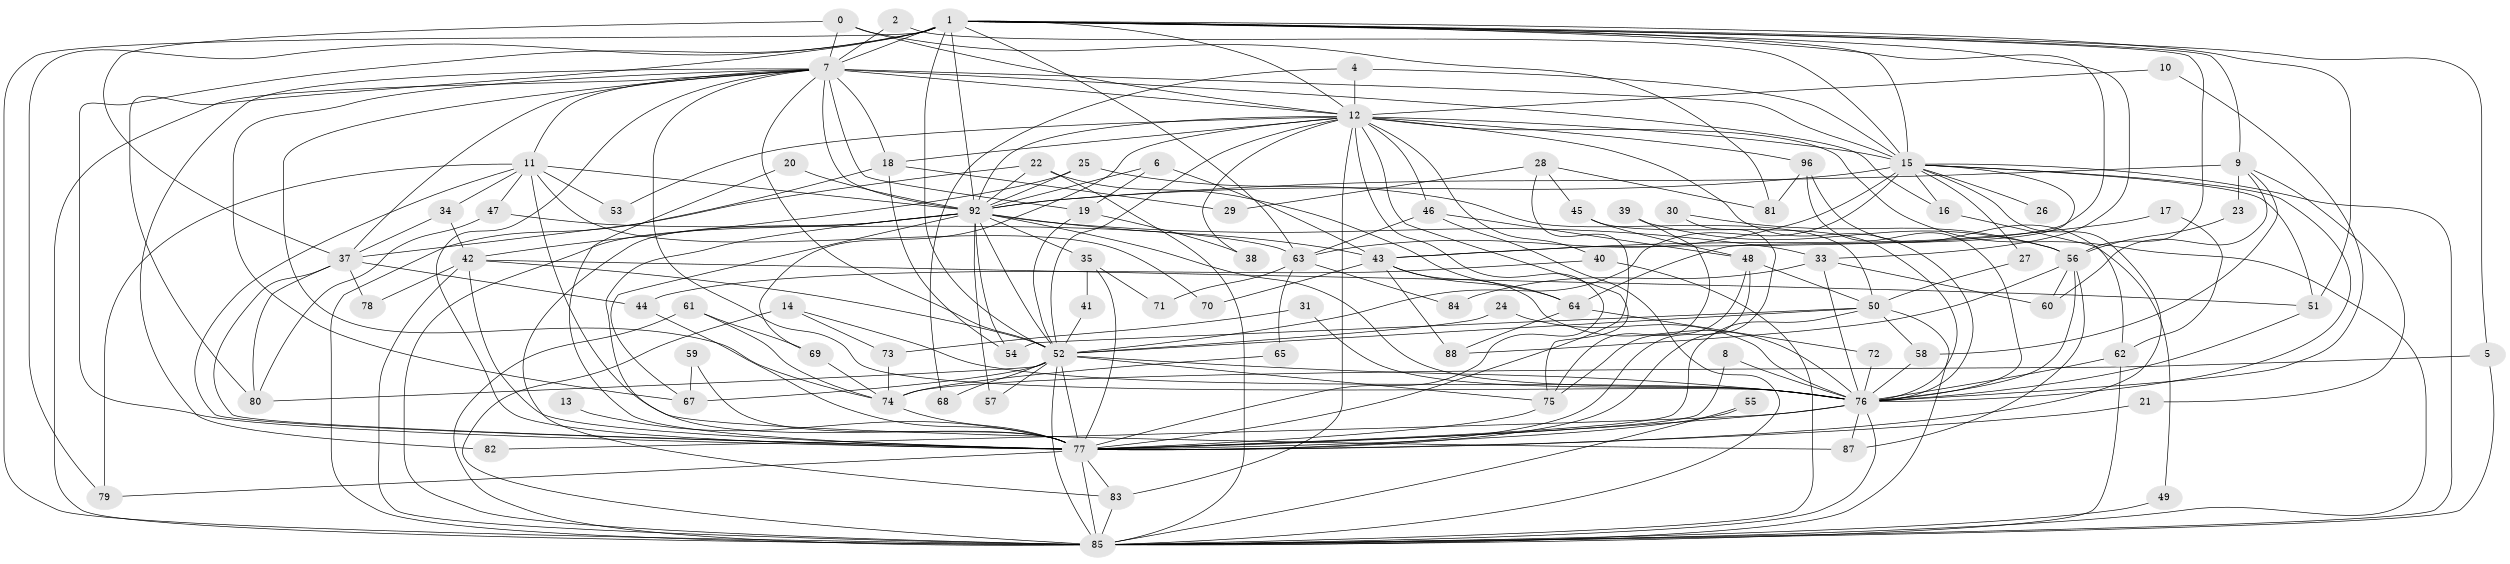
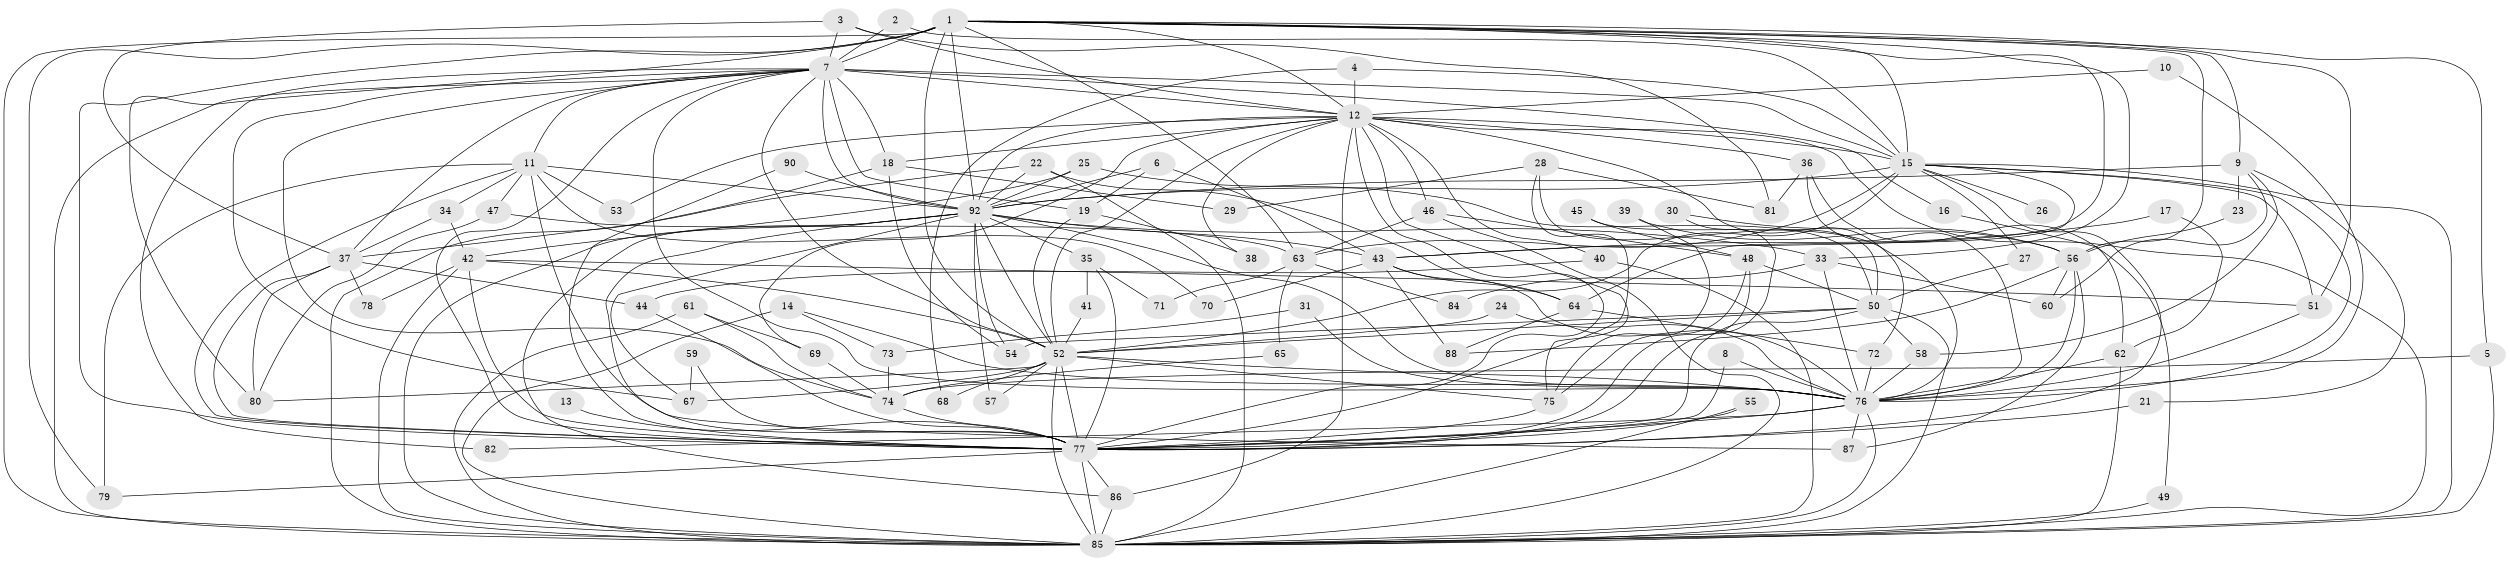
(841, 21) -> (841, 21)
(790, 164) -> (790, 164)
(1807, 164) -> (1807, 164)
(1557, 185) -> (1710, 235)
(1926, 188) -> none
(1734, 214) -> (1698, 201)
(1116, 498) -> (1116, 498)
